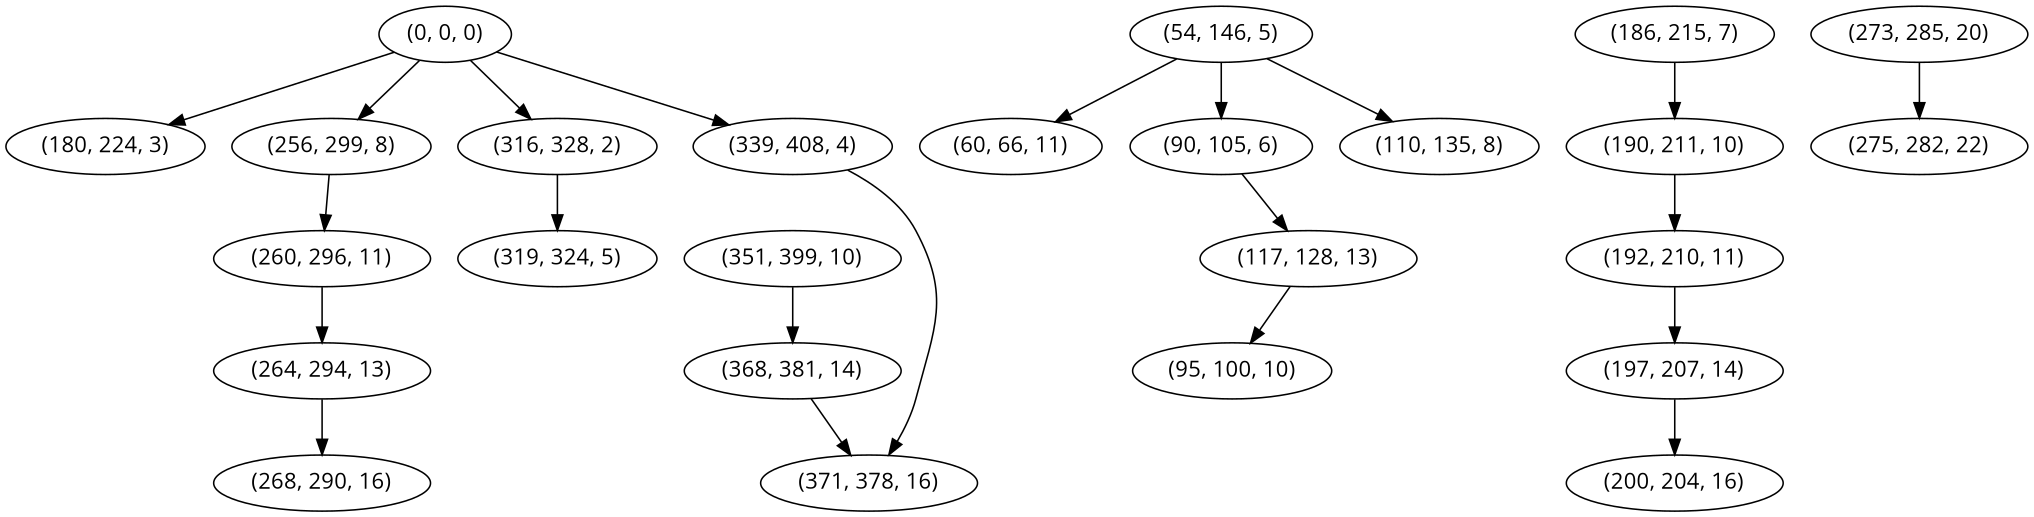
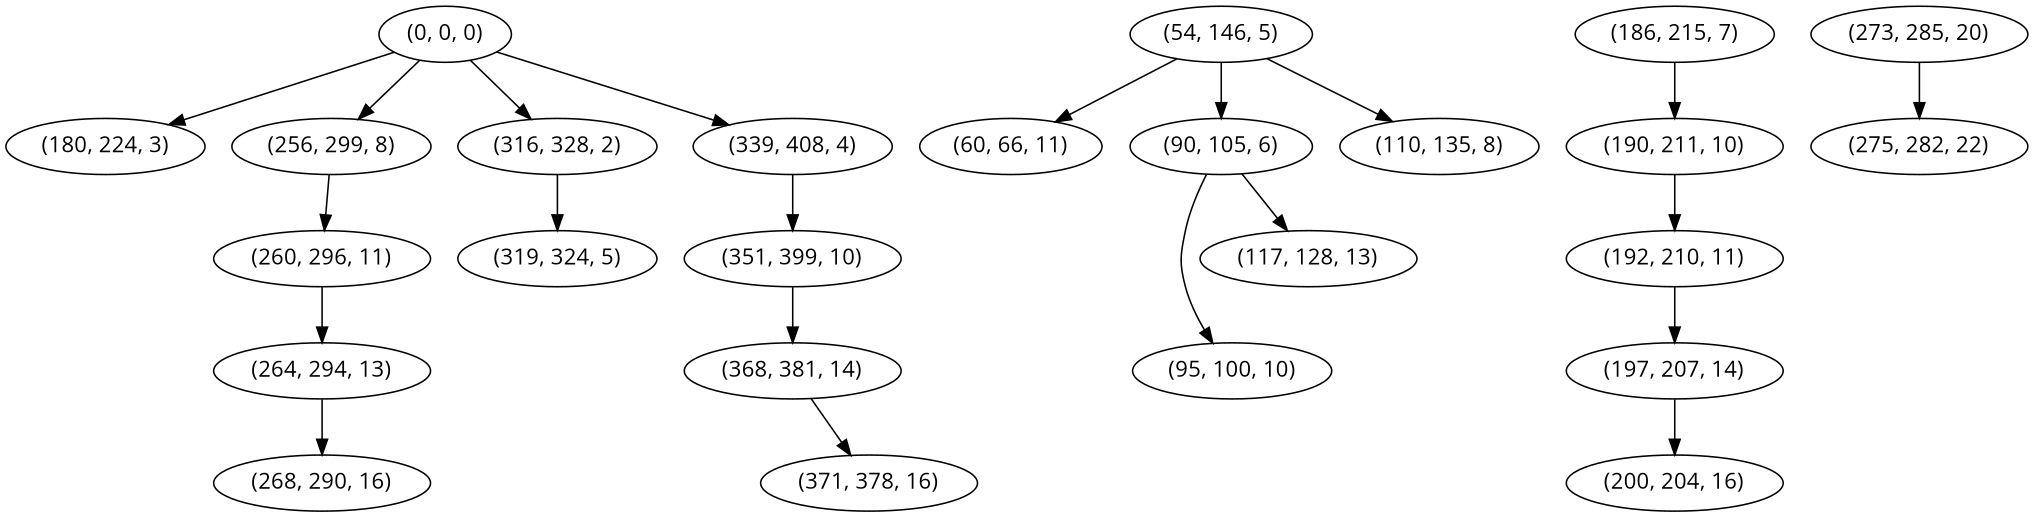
(936, 291) -> (793, 195)
(1275, 308) -> (1182, 252)
